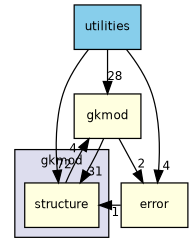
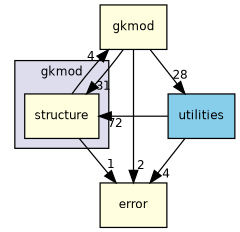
(108, 66) -> (164, 67)
(116, 205) -> (94, 156)
